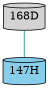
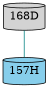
(24, 71) -> (24, 71)
